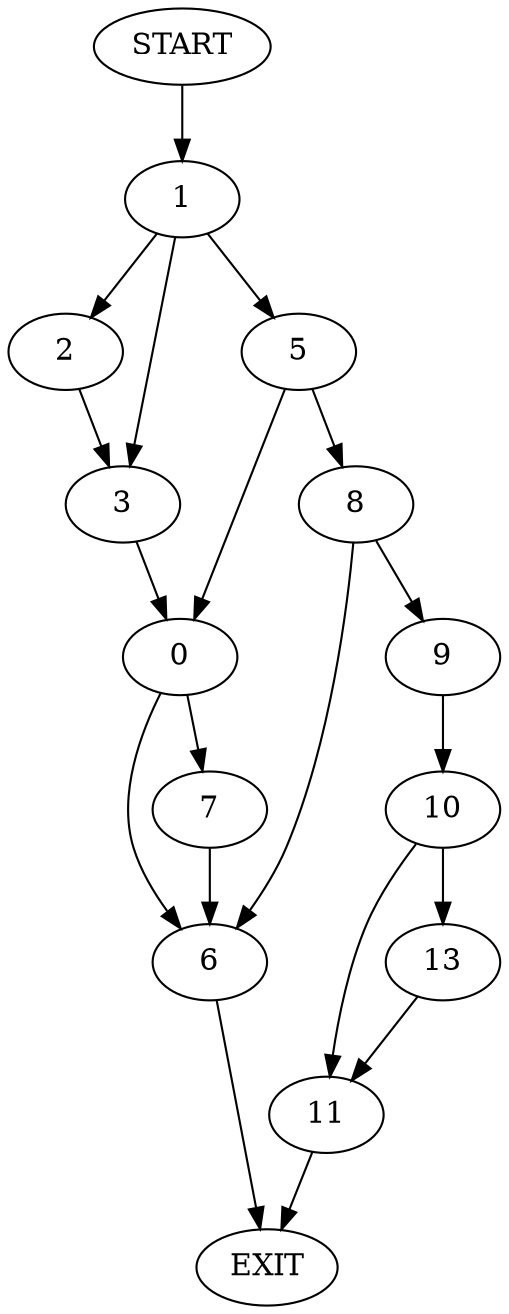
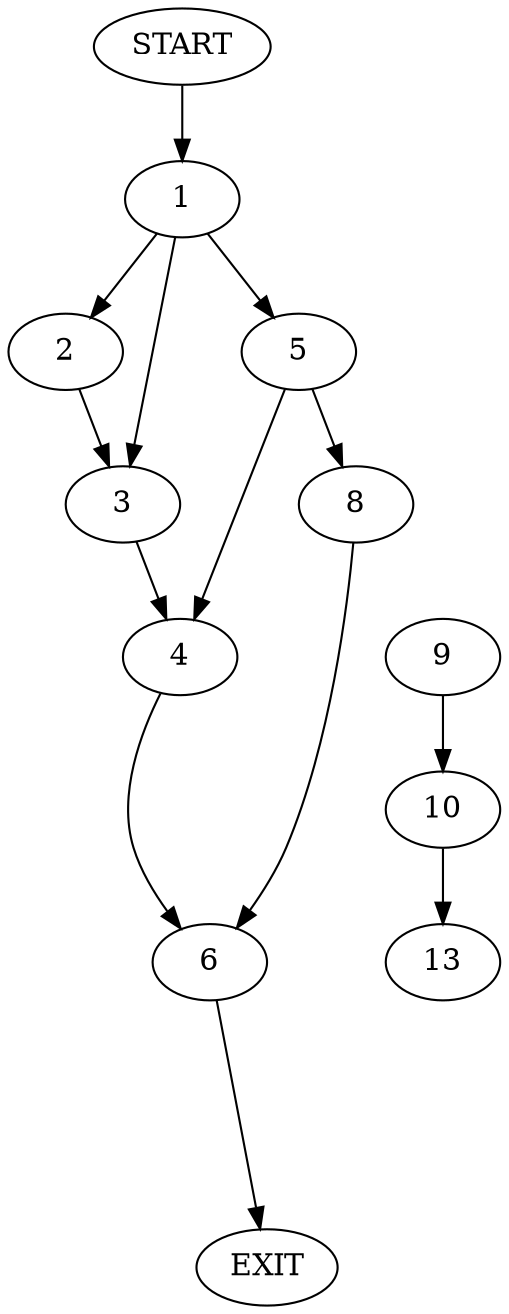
(394, 572) -> none
(180, 657) -> (180, 657)
(210, 810) -> none
(326, 1115) -> none
